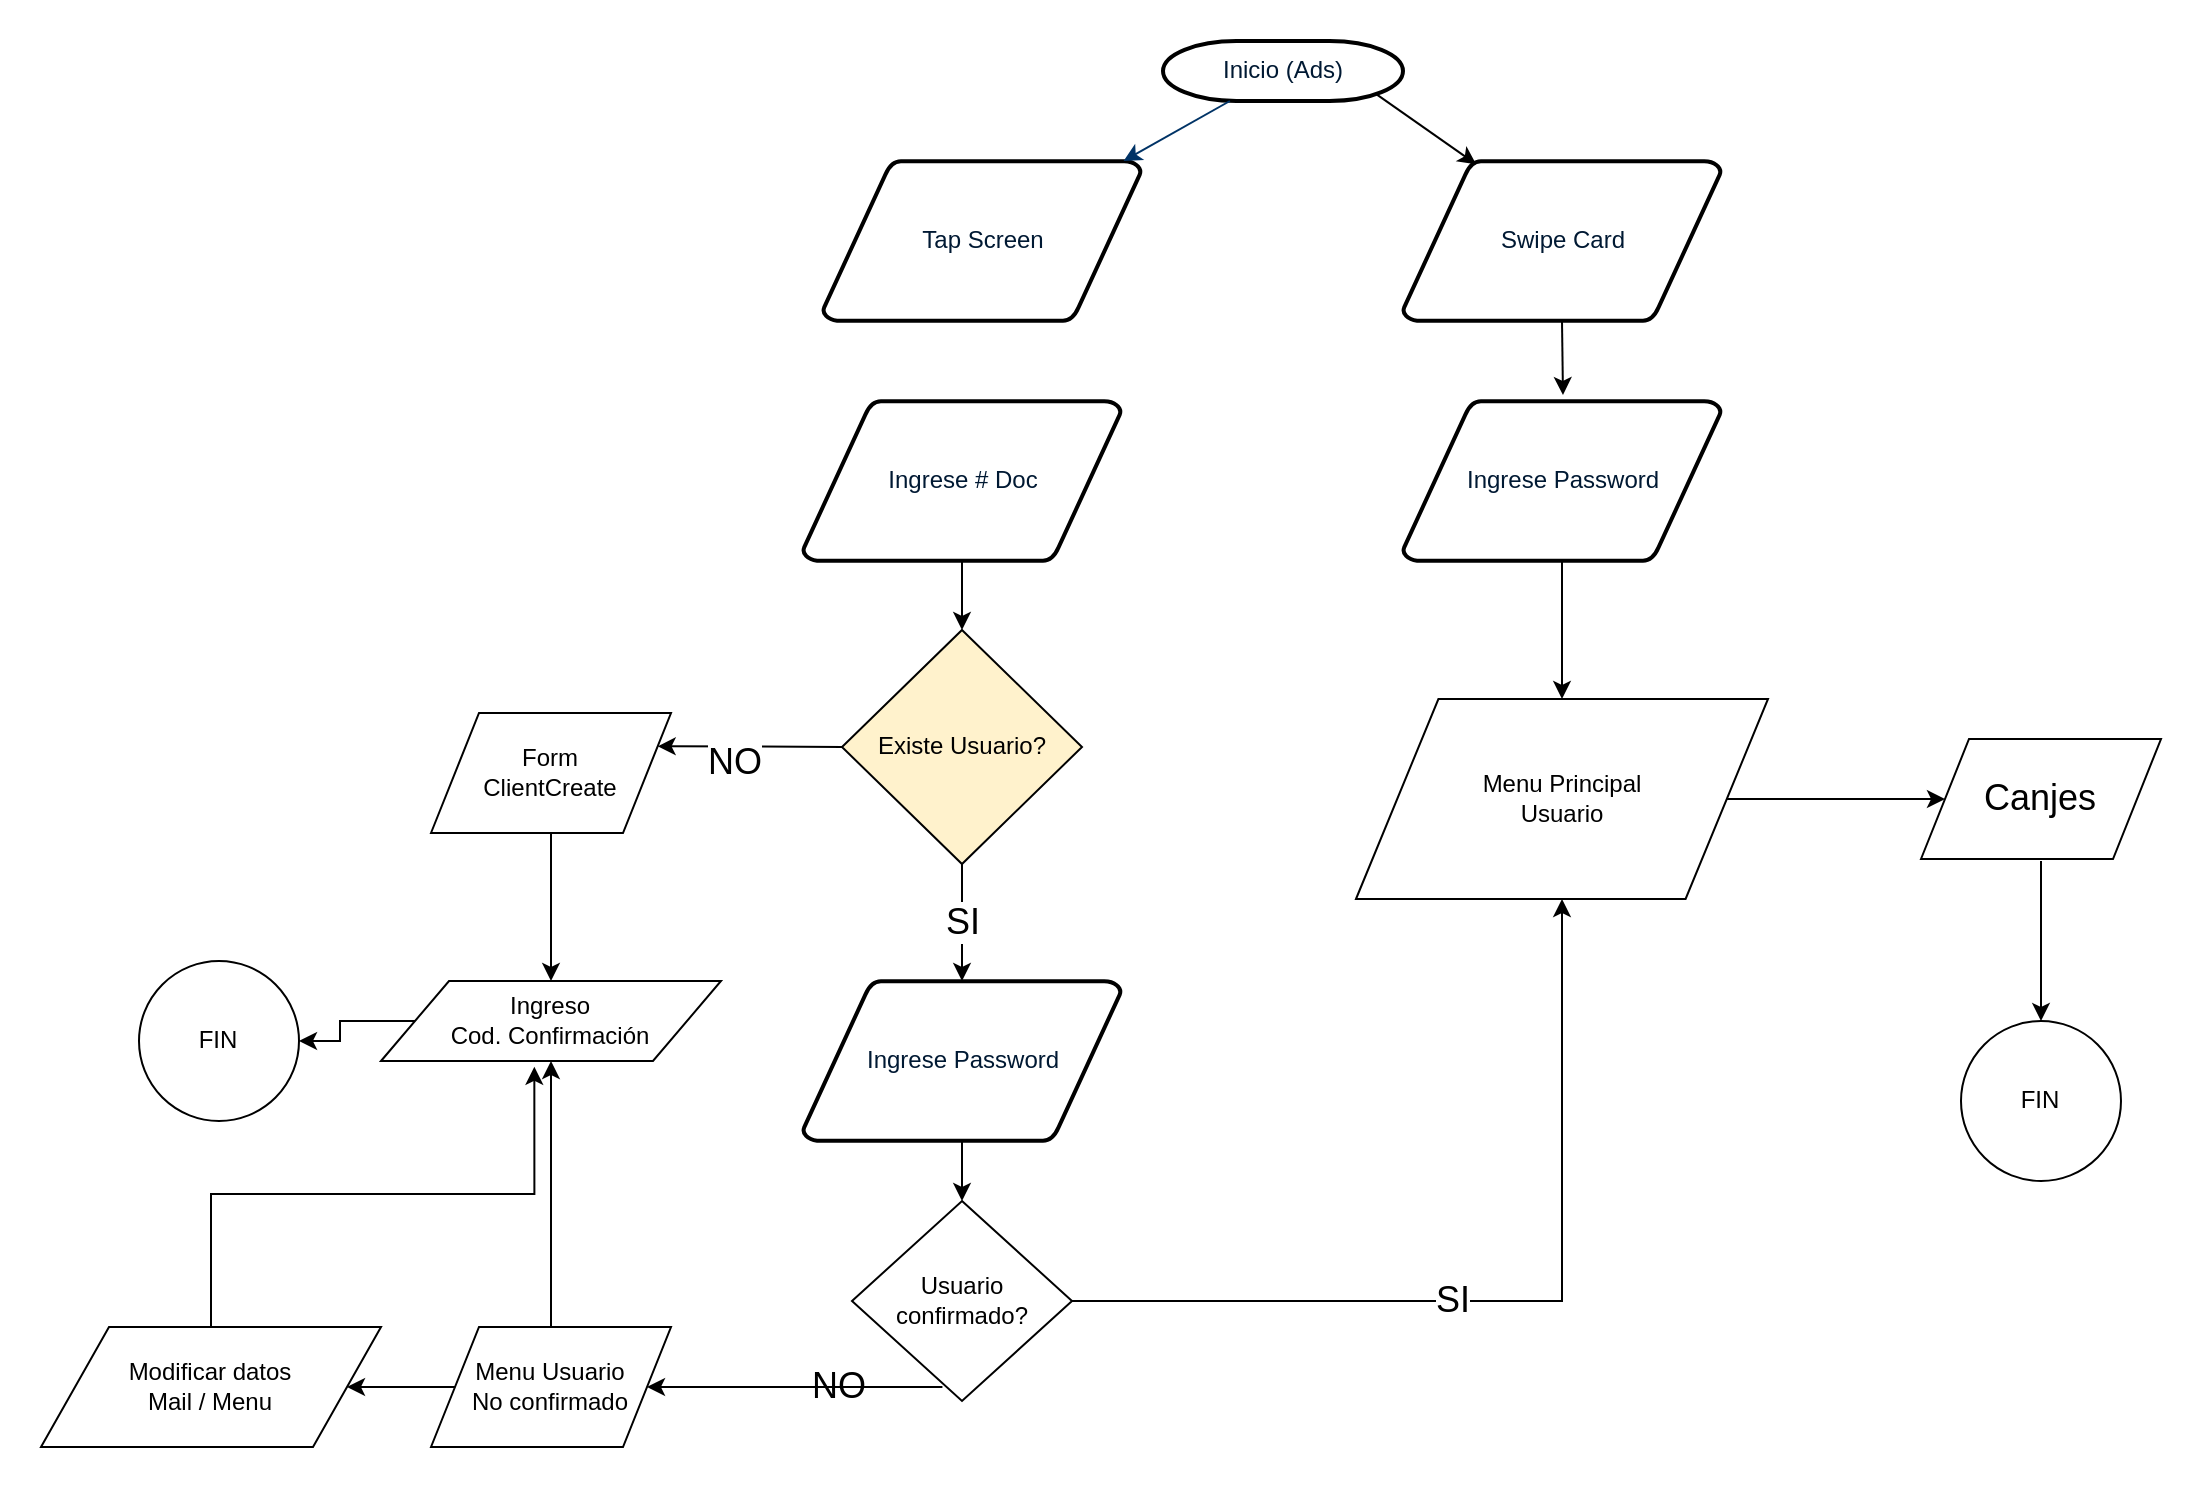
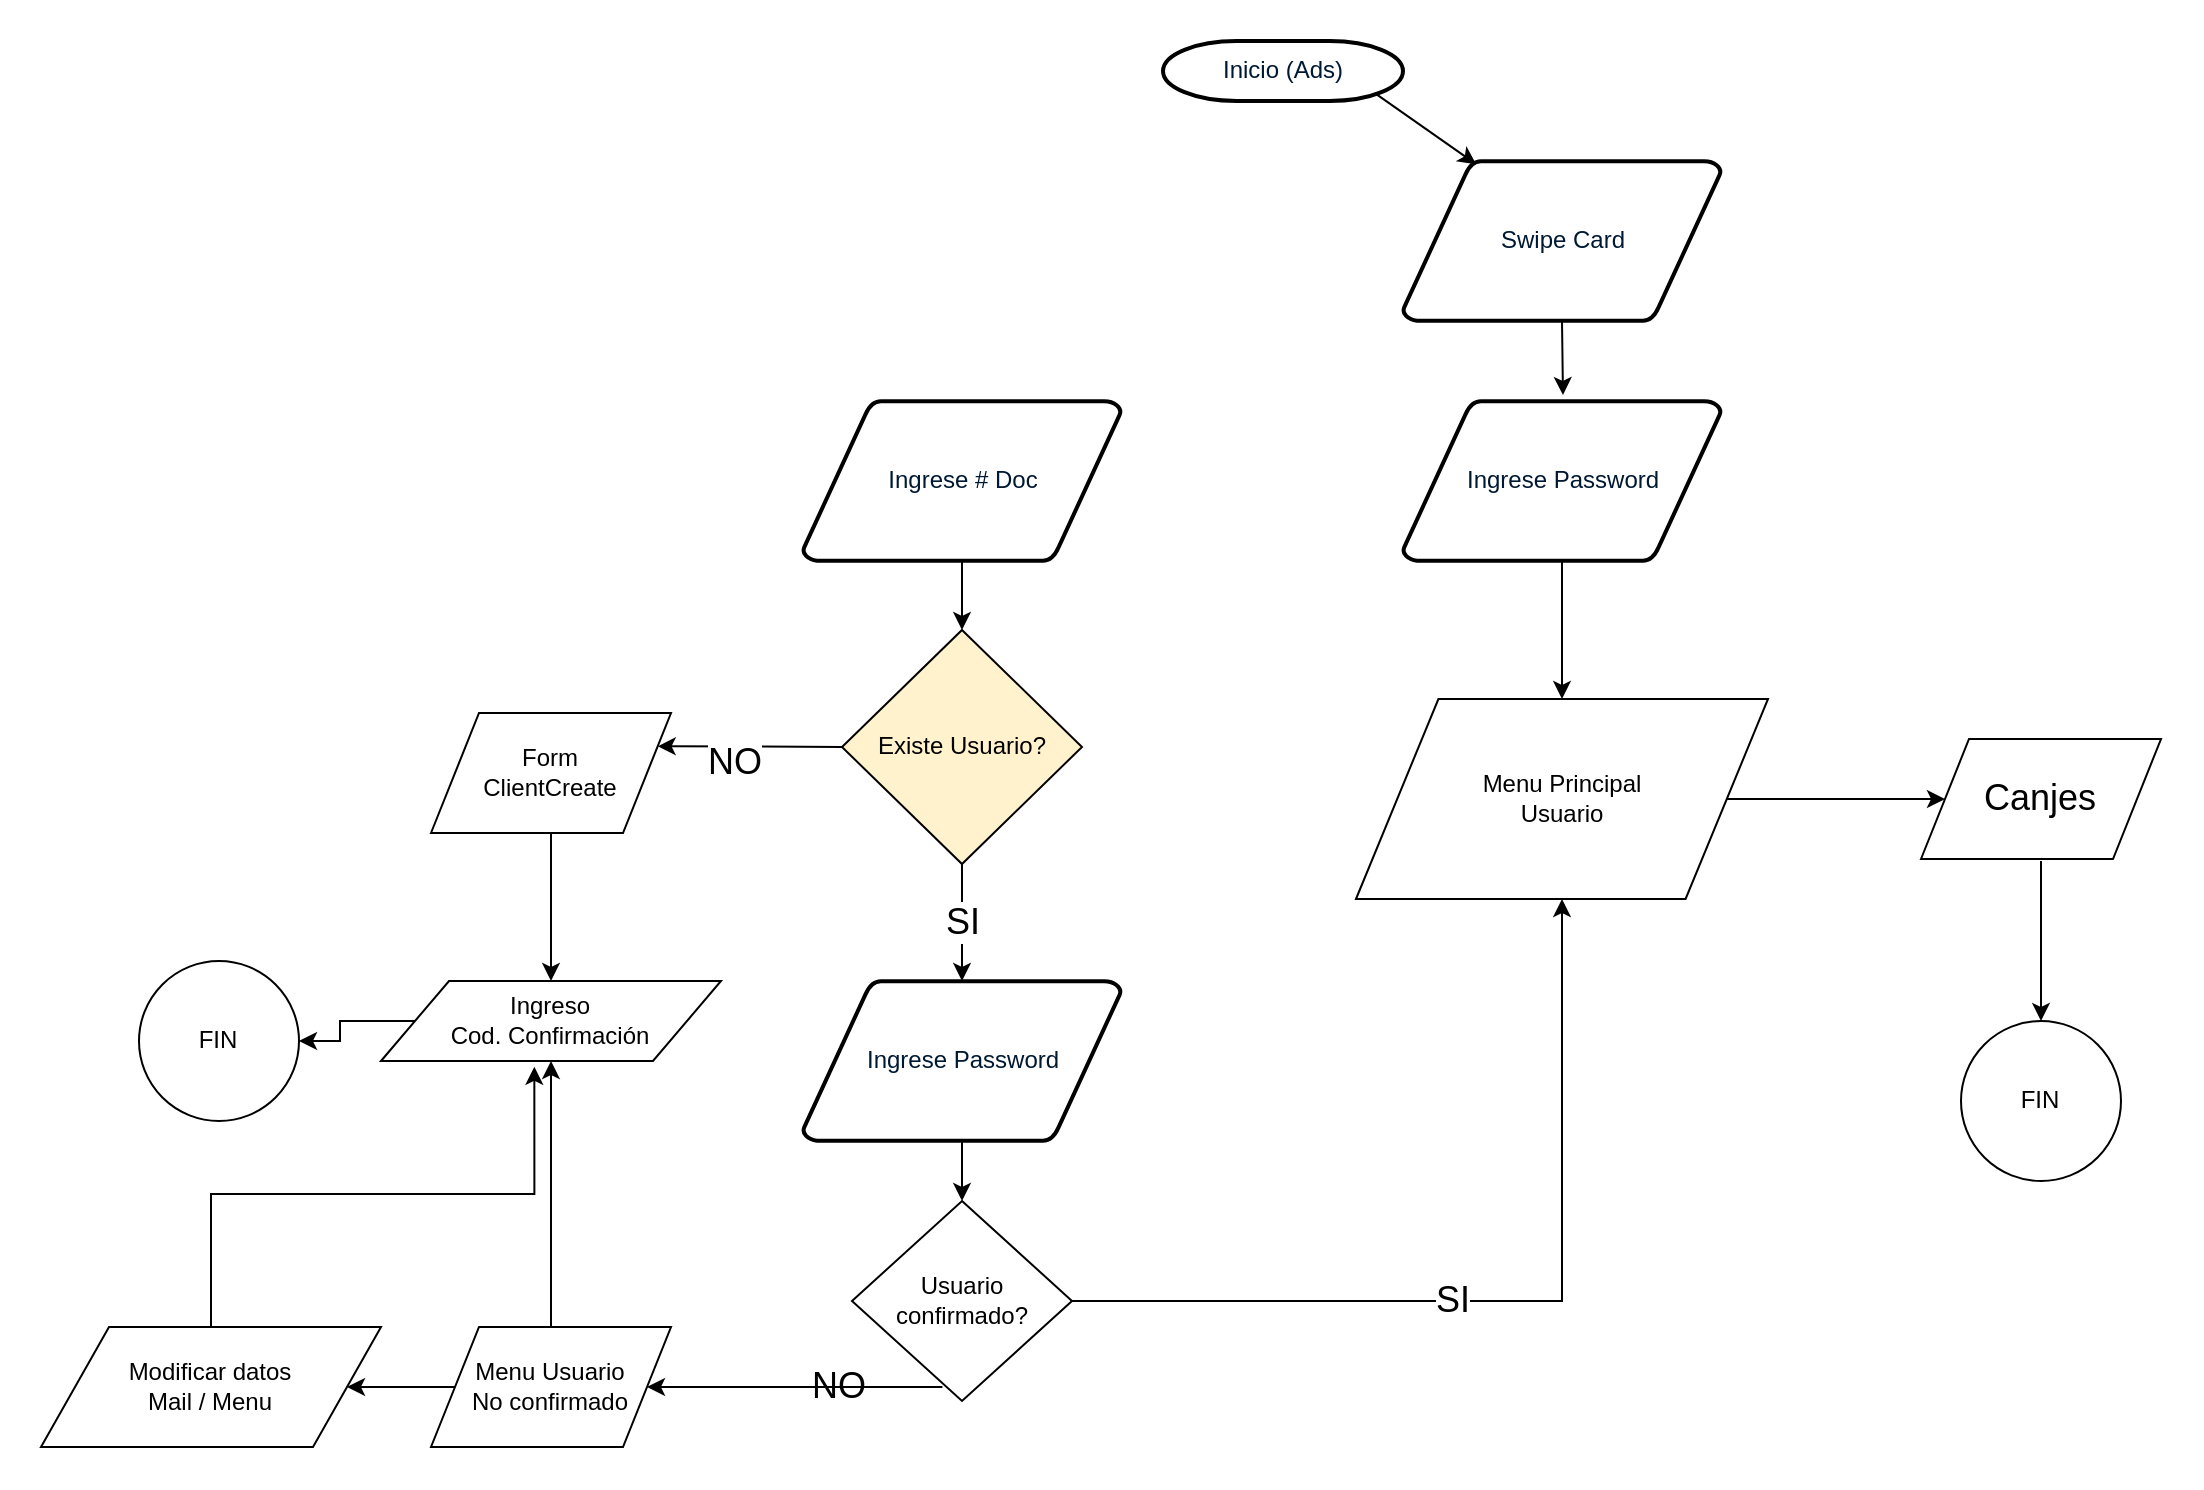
(1182, 128) -> none
(982, 241) -> none
